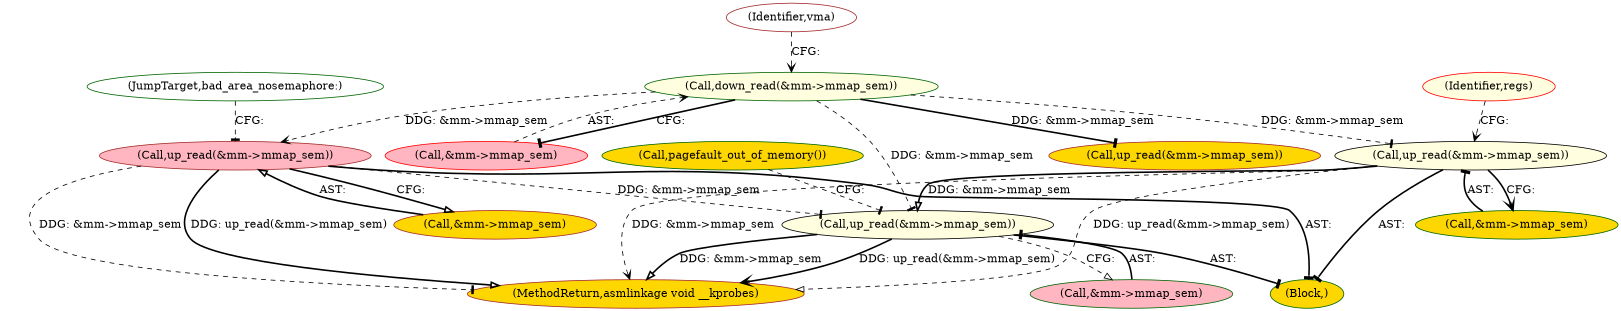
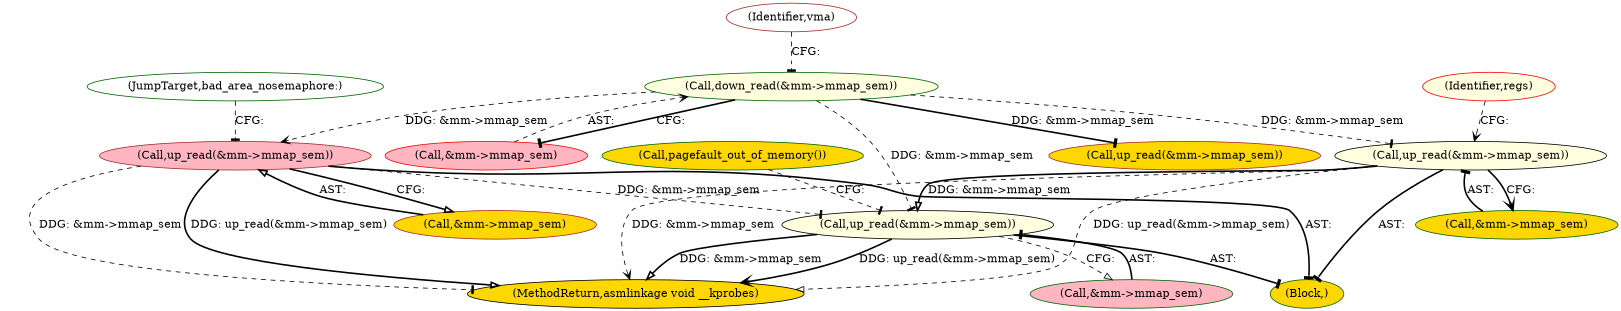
(791, 48) -> (791, 48)
(636, 294) -> (636, 294)
